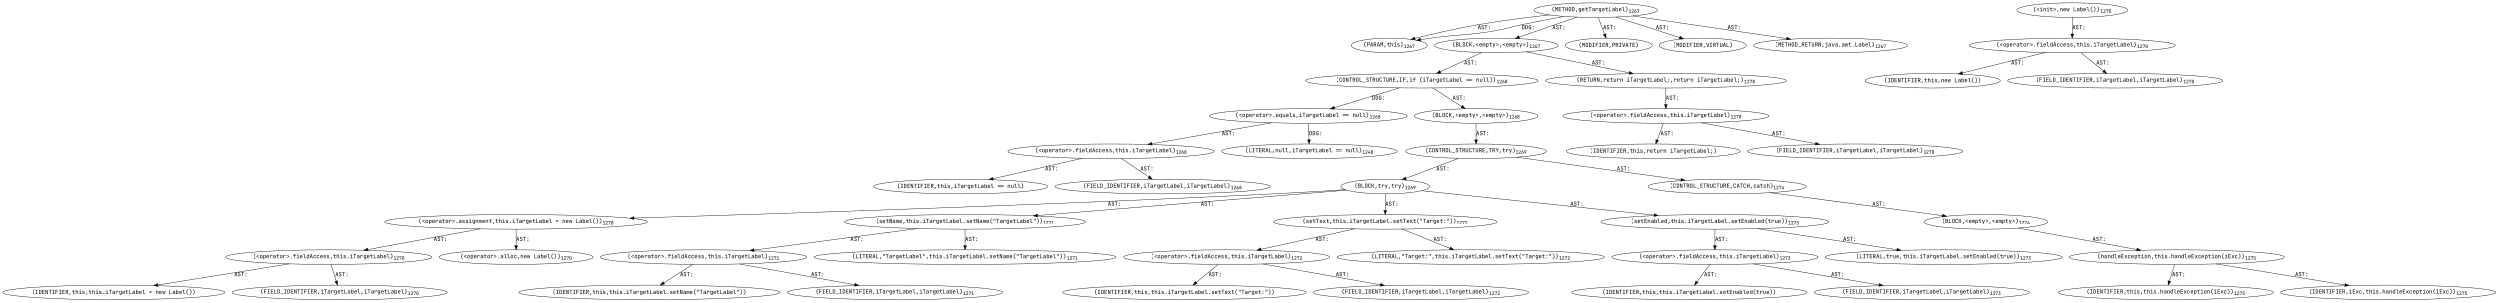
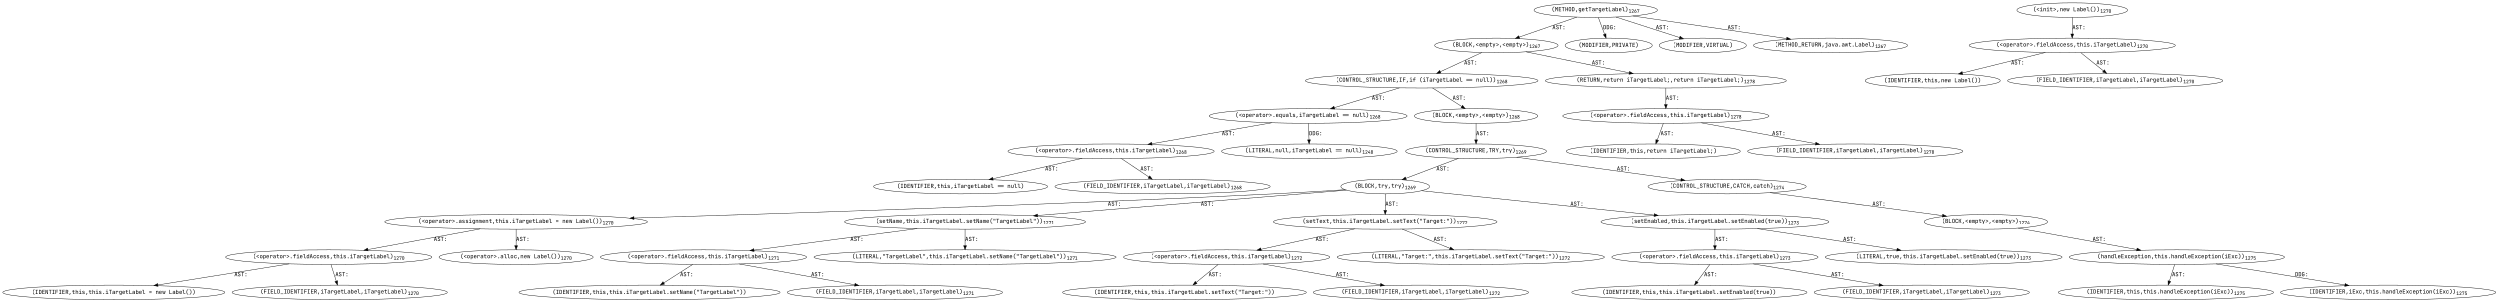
(1612, 28) -> (1612, 28)
(1389, 45) -> none
(1380, 98) -> (1380, 98)
(2303, 275) -> (2303, 275)
